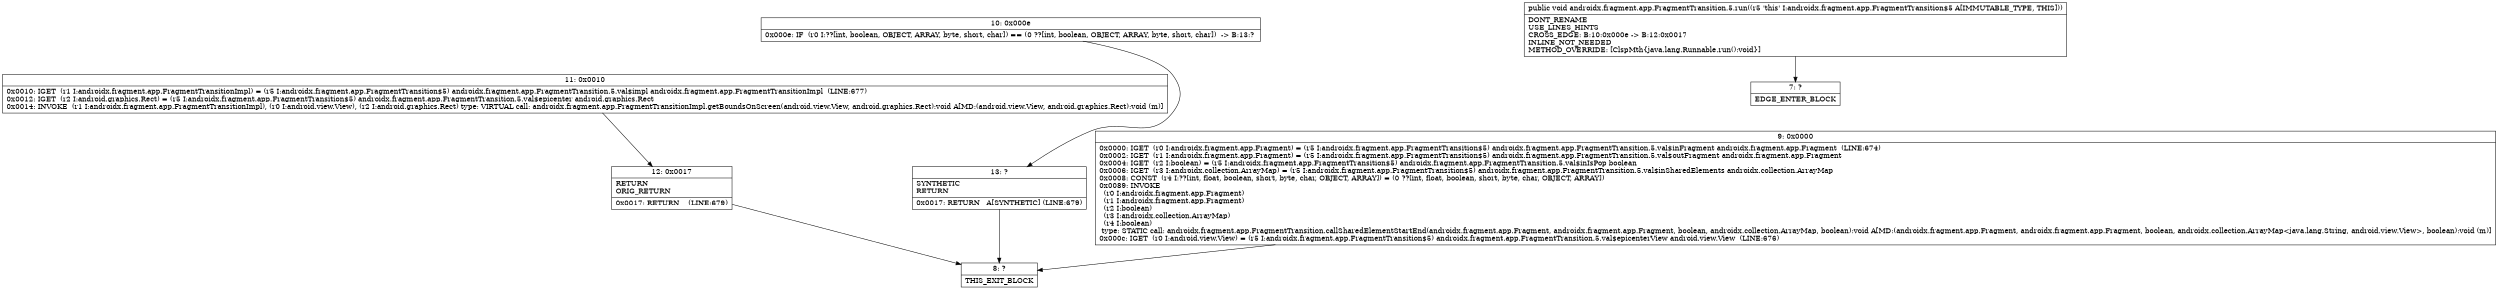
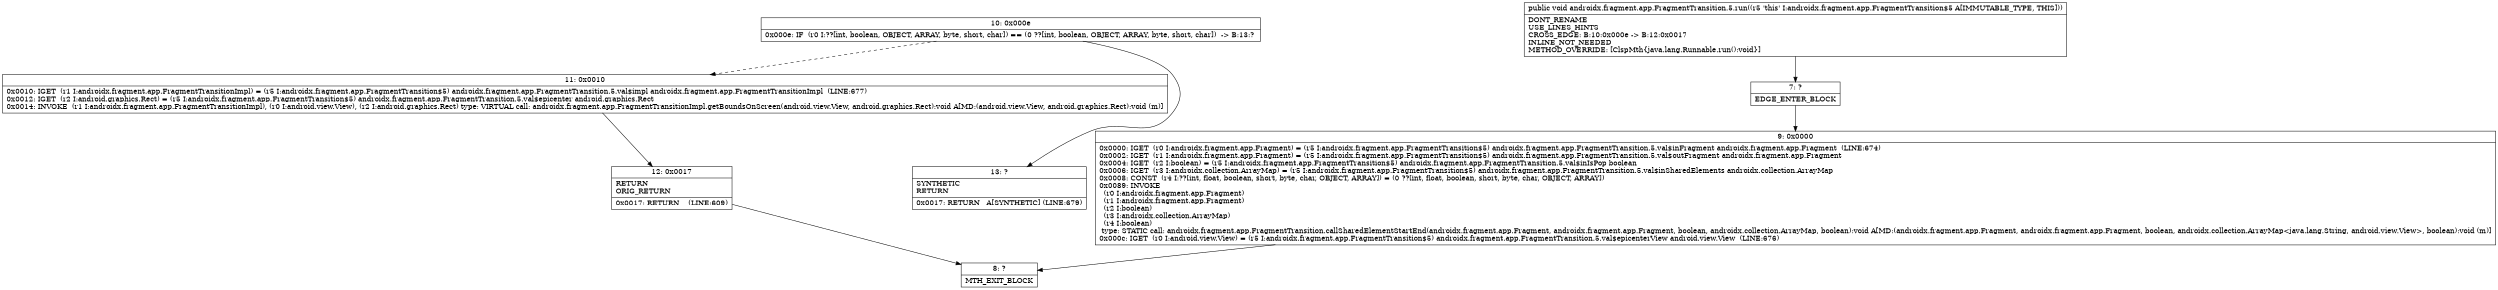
none -> (826, 58)
none -> (1795, 116)
(672, 203) -> (672, 203)
(999, 234) -> none
(999, 281) -> (999, 281)
